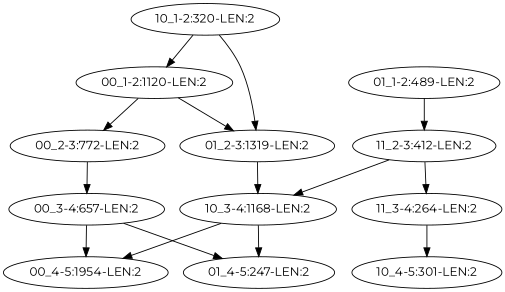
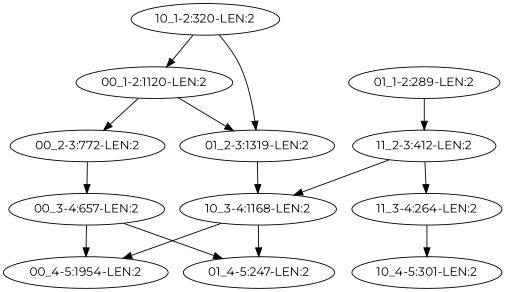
(424, 83) -> (424, 83)
